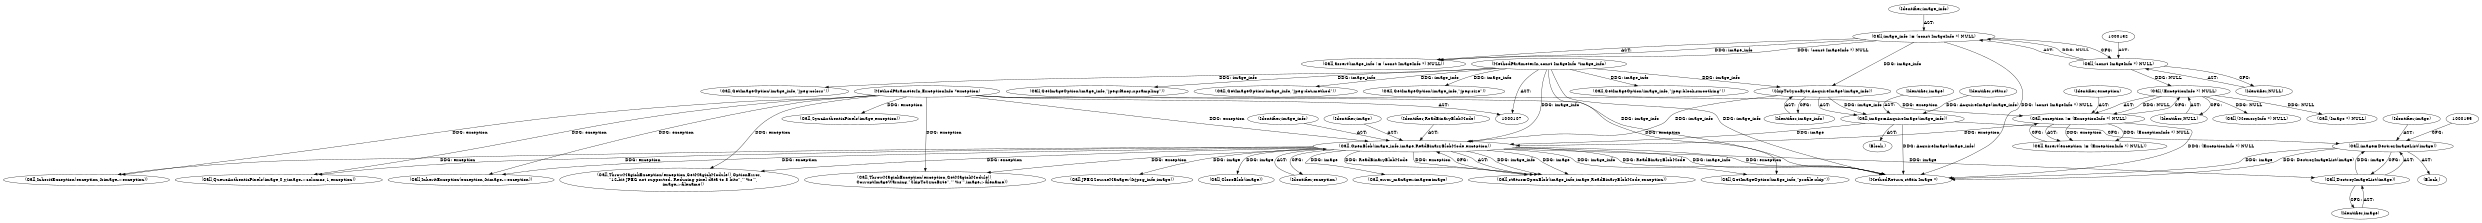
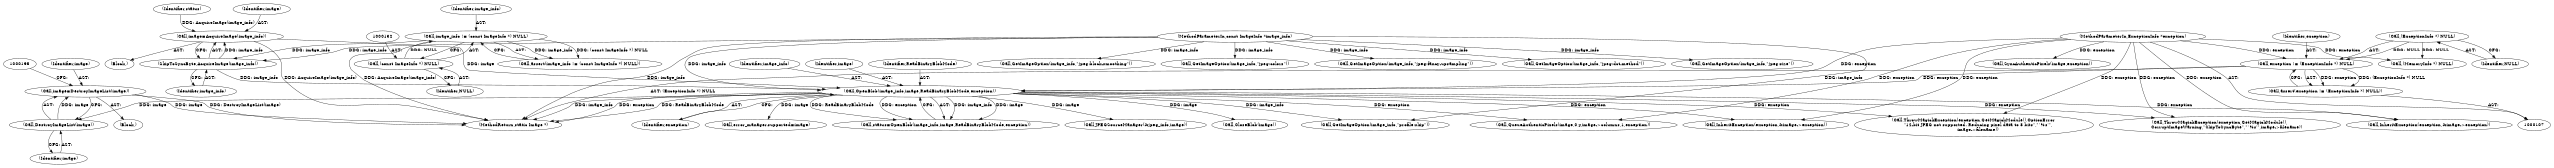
none -> (504, 56)
(2150, 77) -> none
(1520, 86) -> (2454, 102)
(1435, 100) -> (2294, 44)
(2057, 105) -> (400, 78)
(2152, 111) -> none
(2342, 119) -> none
(2144, 139) -> (196, 48)
(2221, 146) -> (683, 91)
(1408, 180) -> (766, 125)
